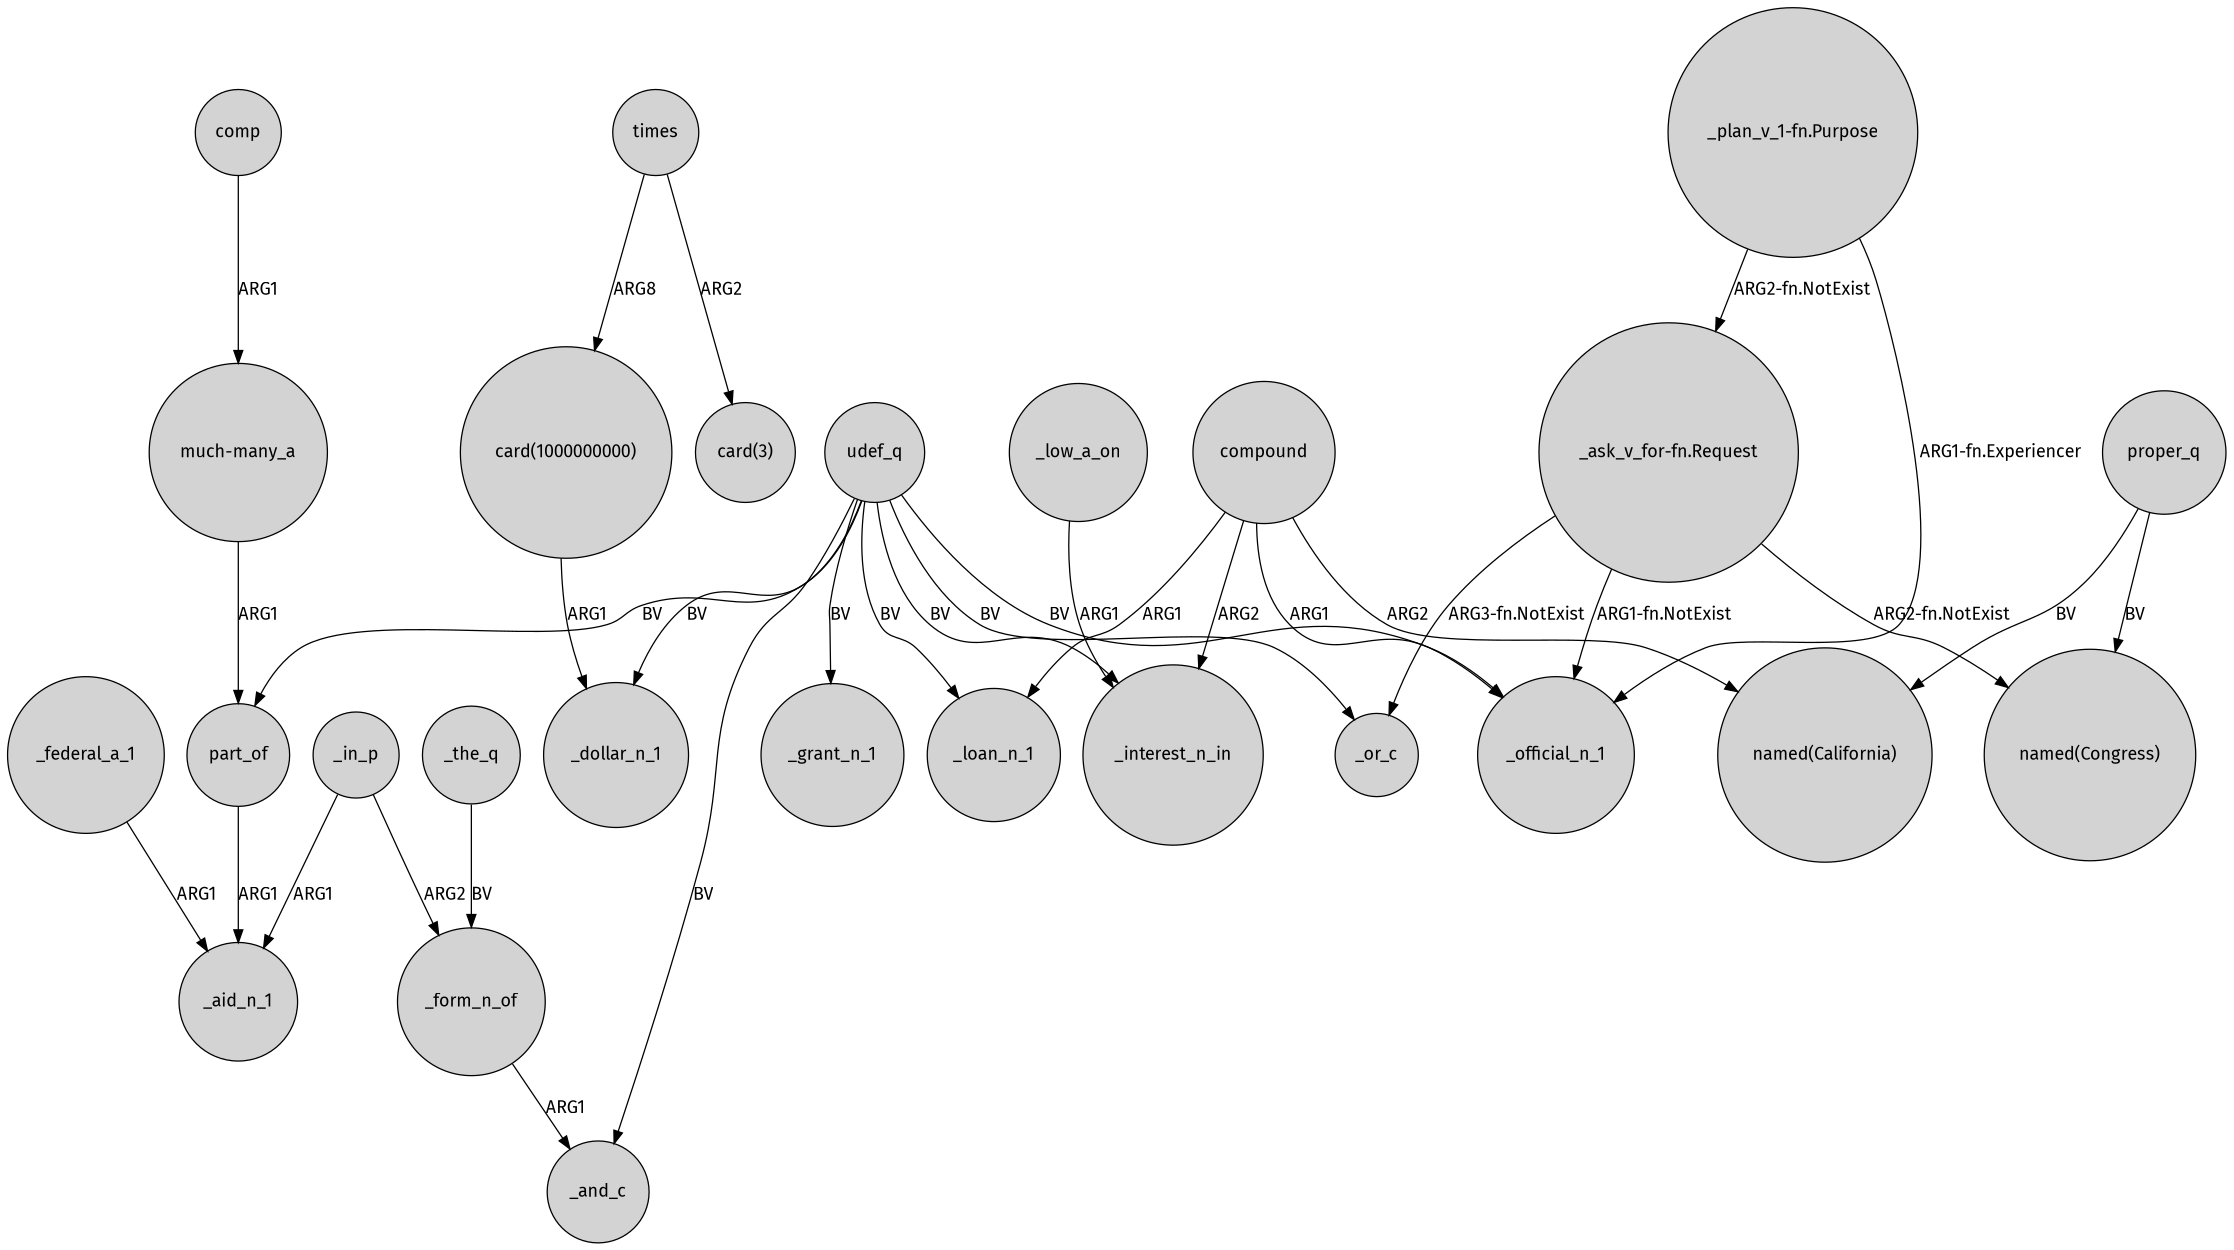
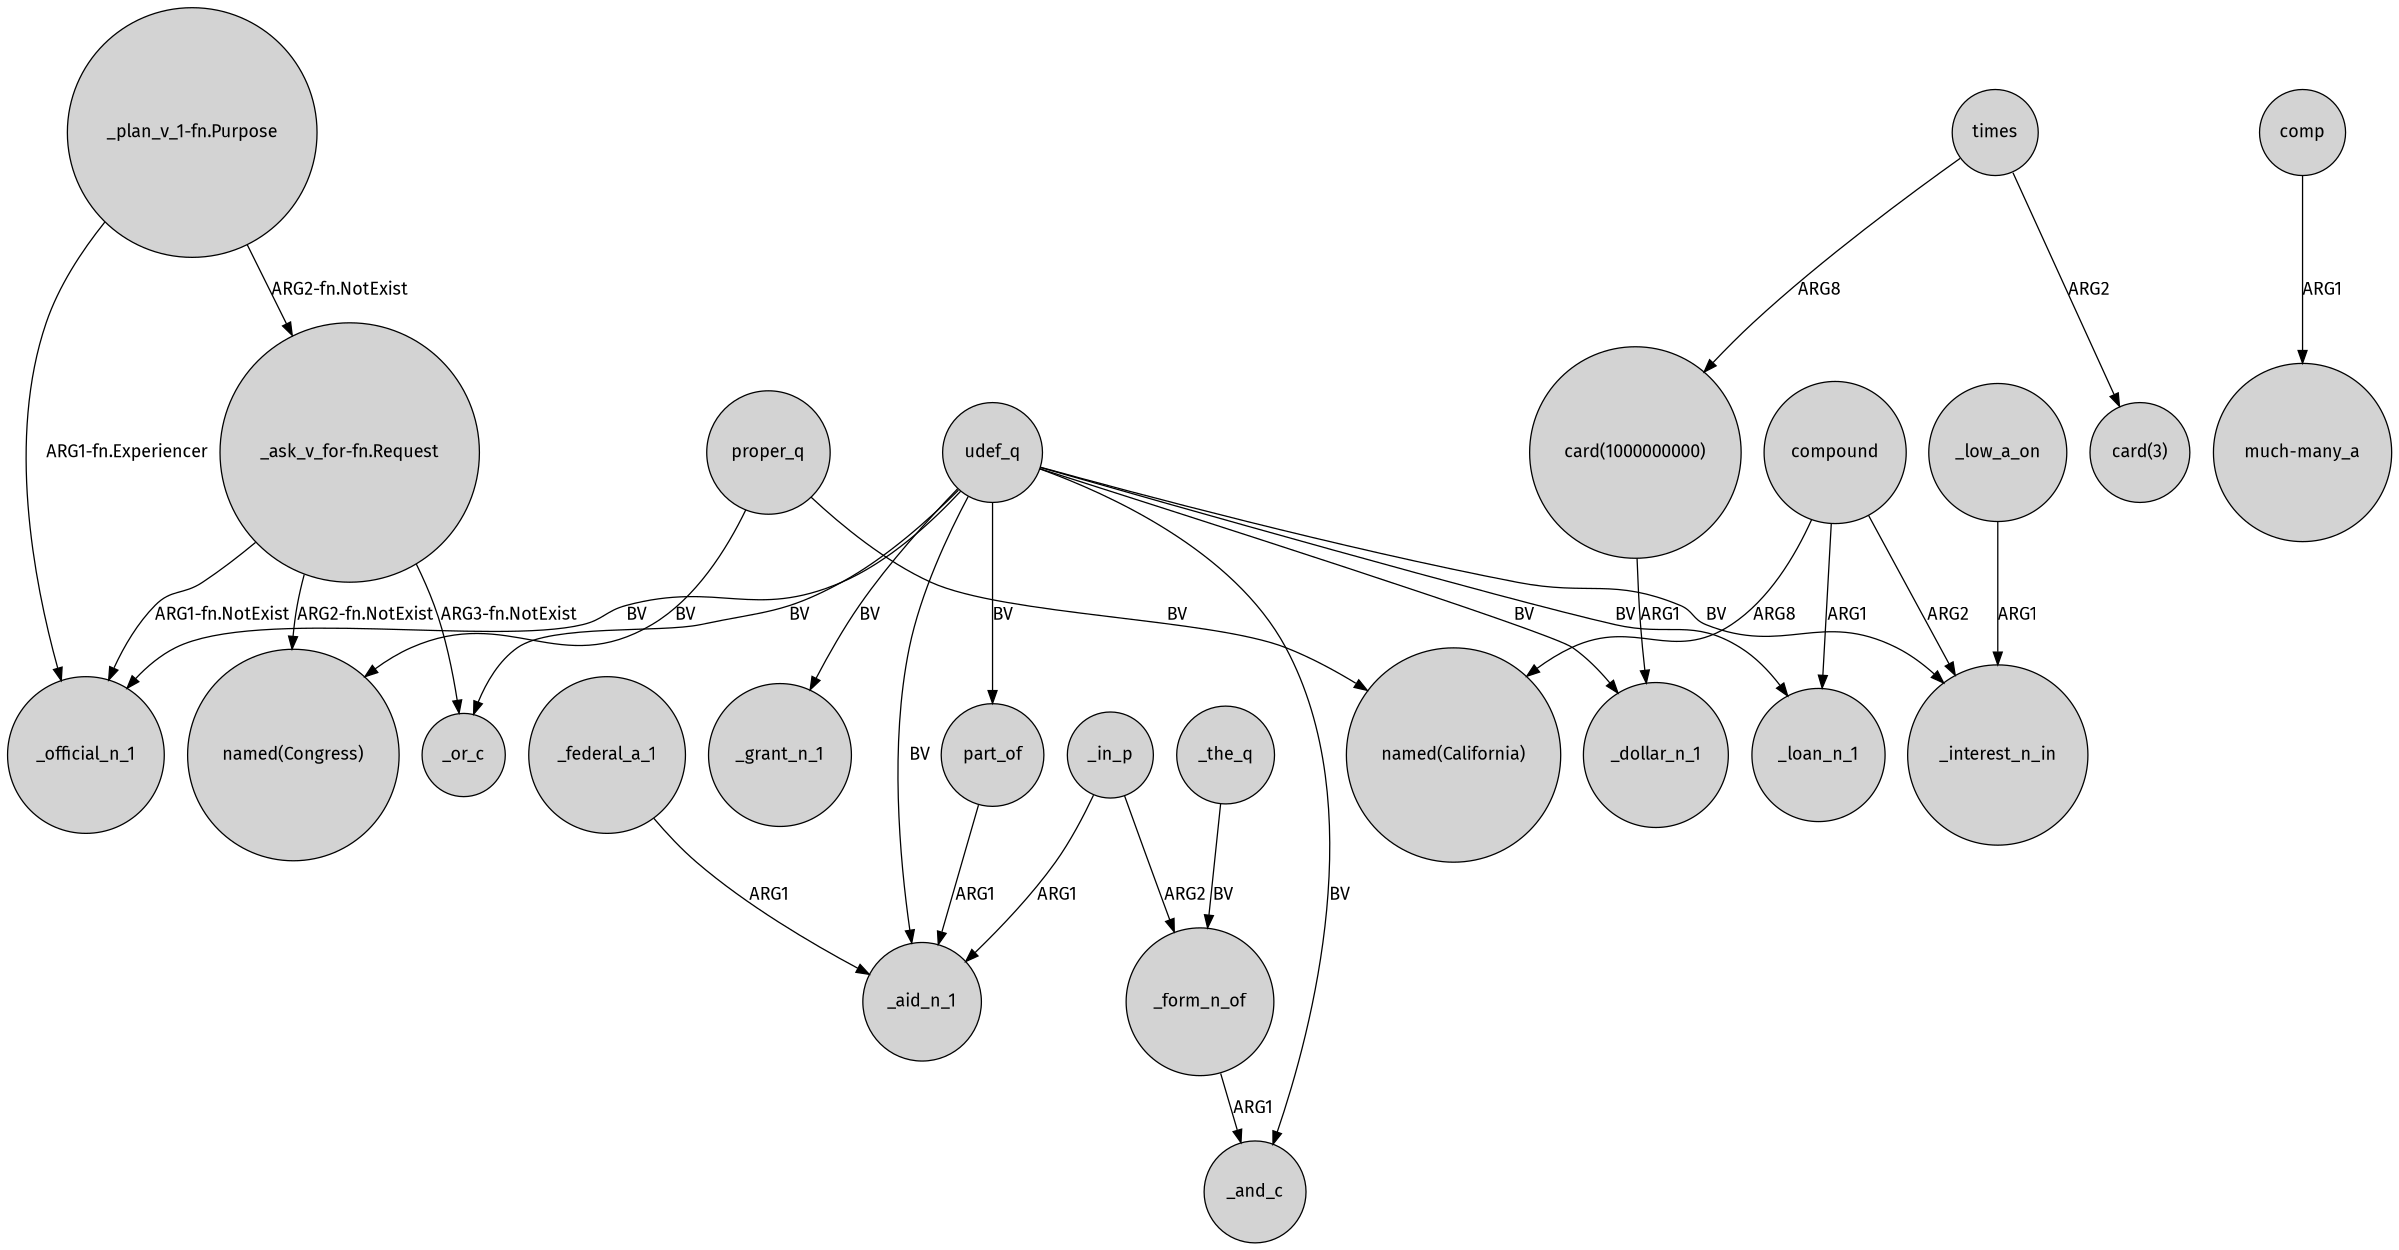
(1408, 615) -> (1775, 615)
(238, 616) -> none
(1340, 644) -> none
none -> (901, 707)
